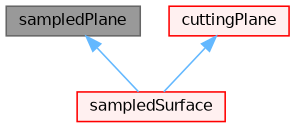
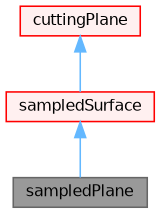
(118, 70) -> (80, 158)
